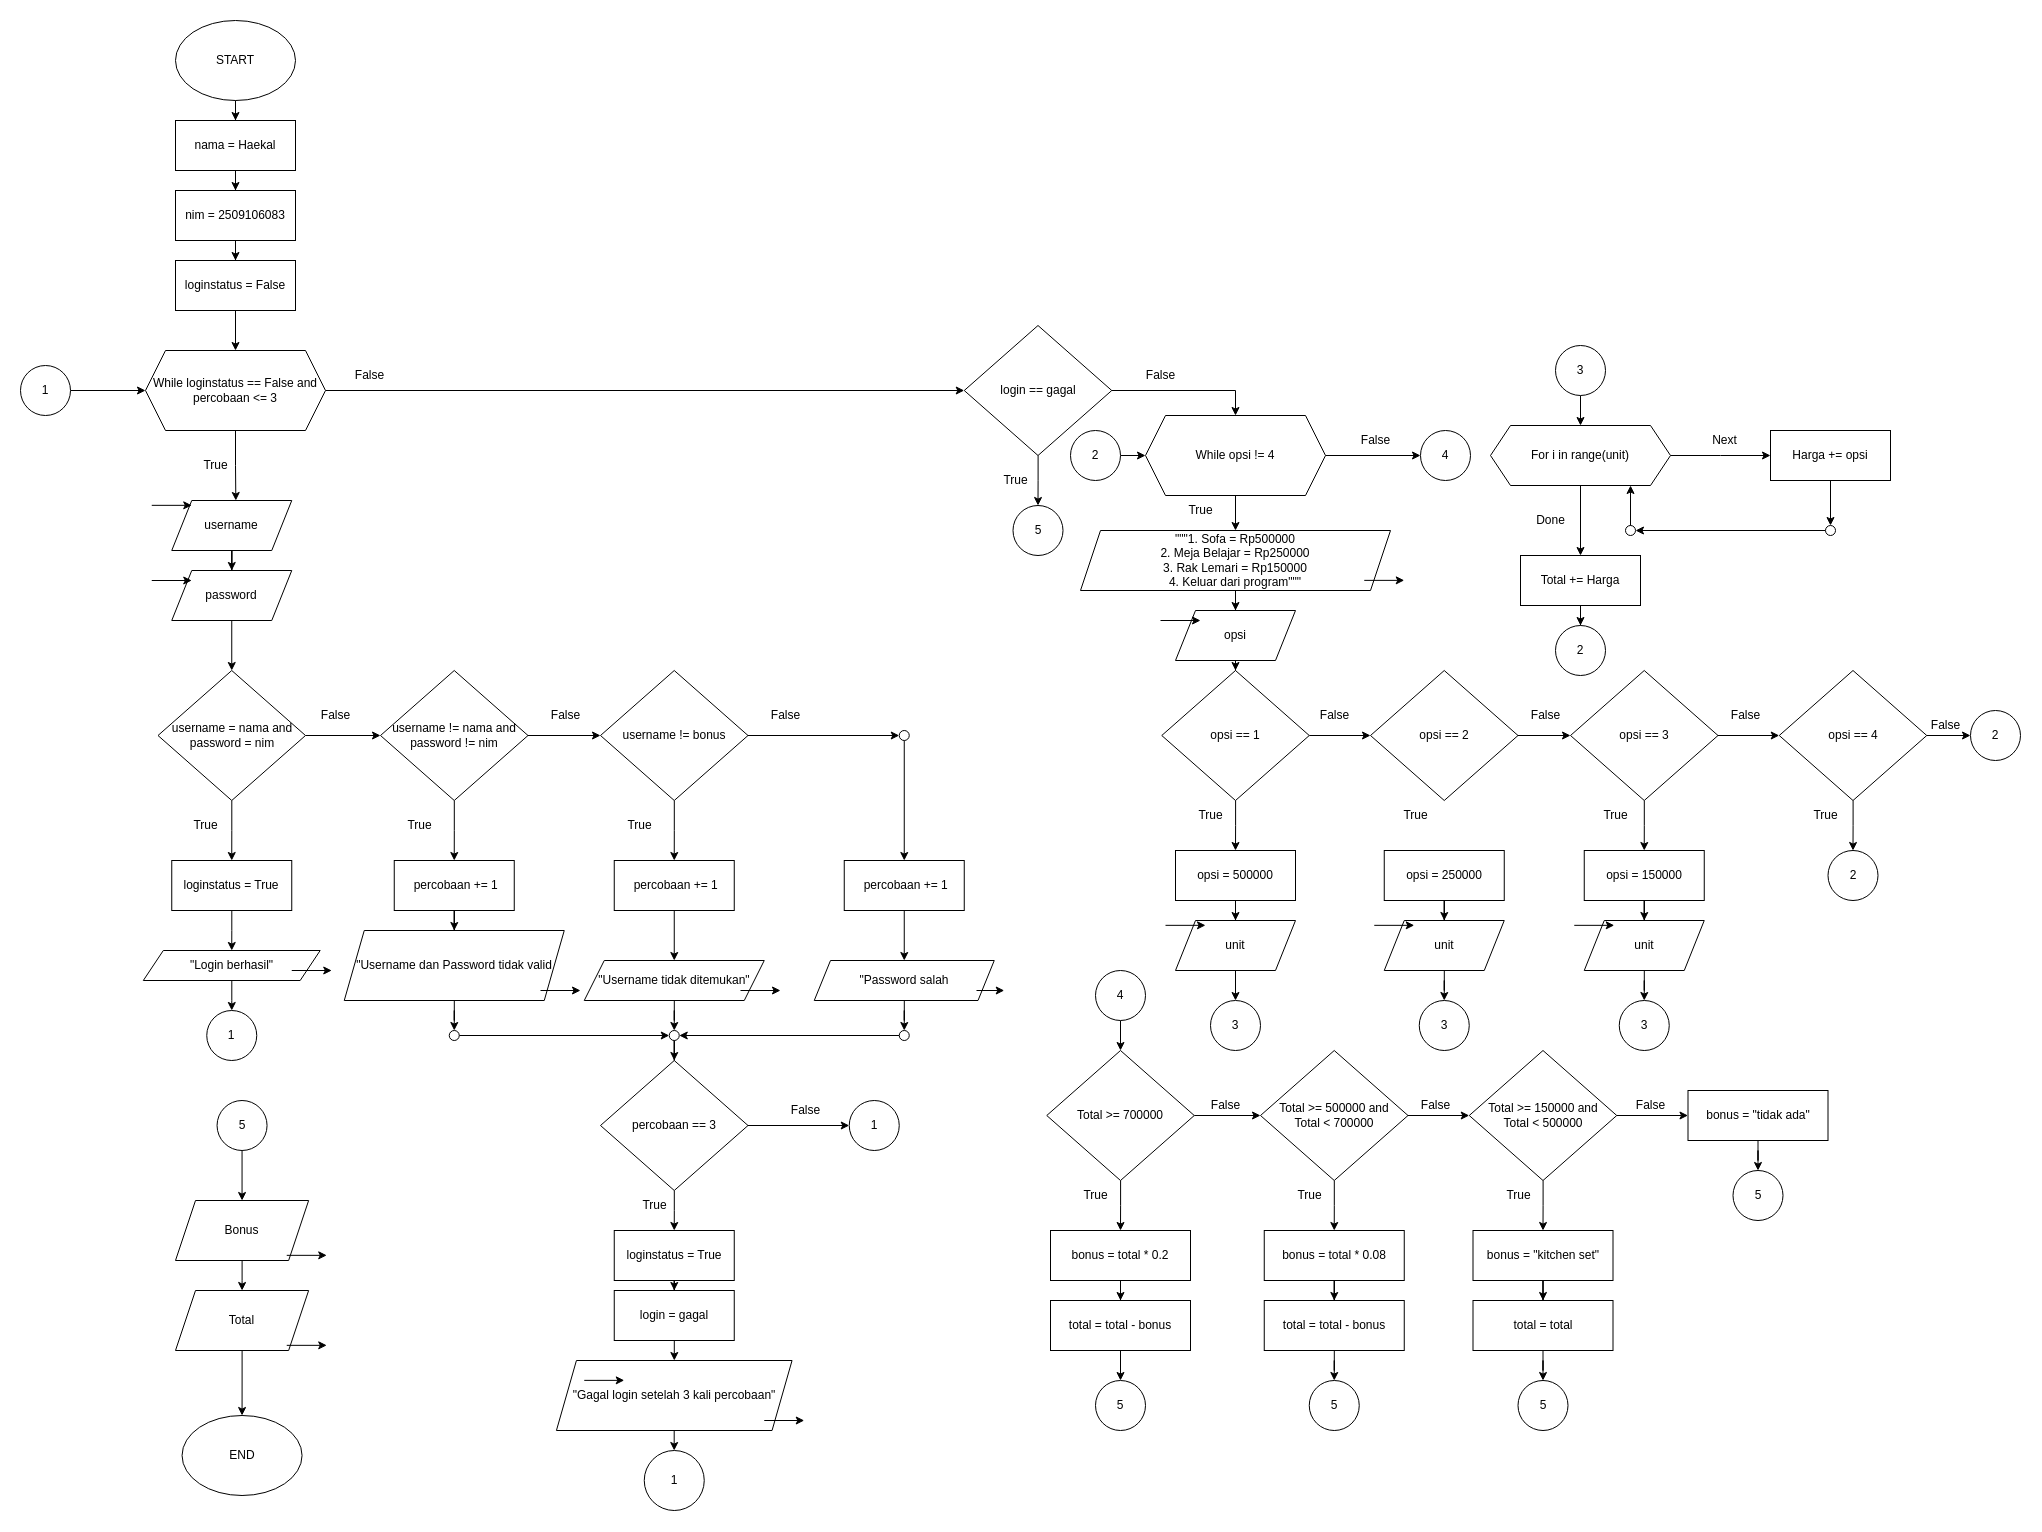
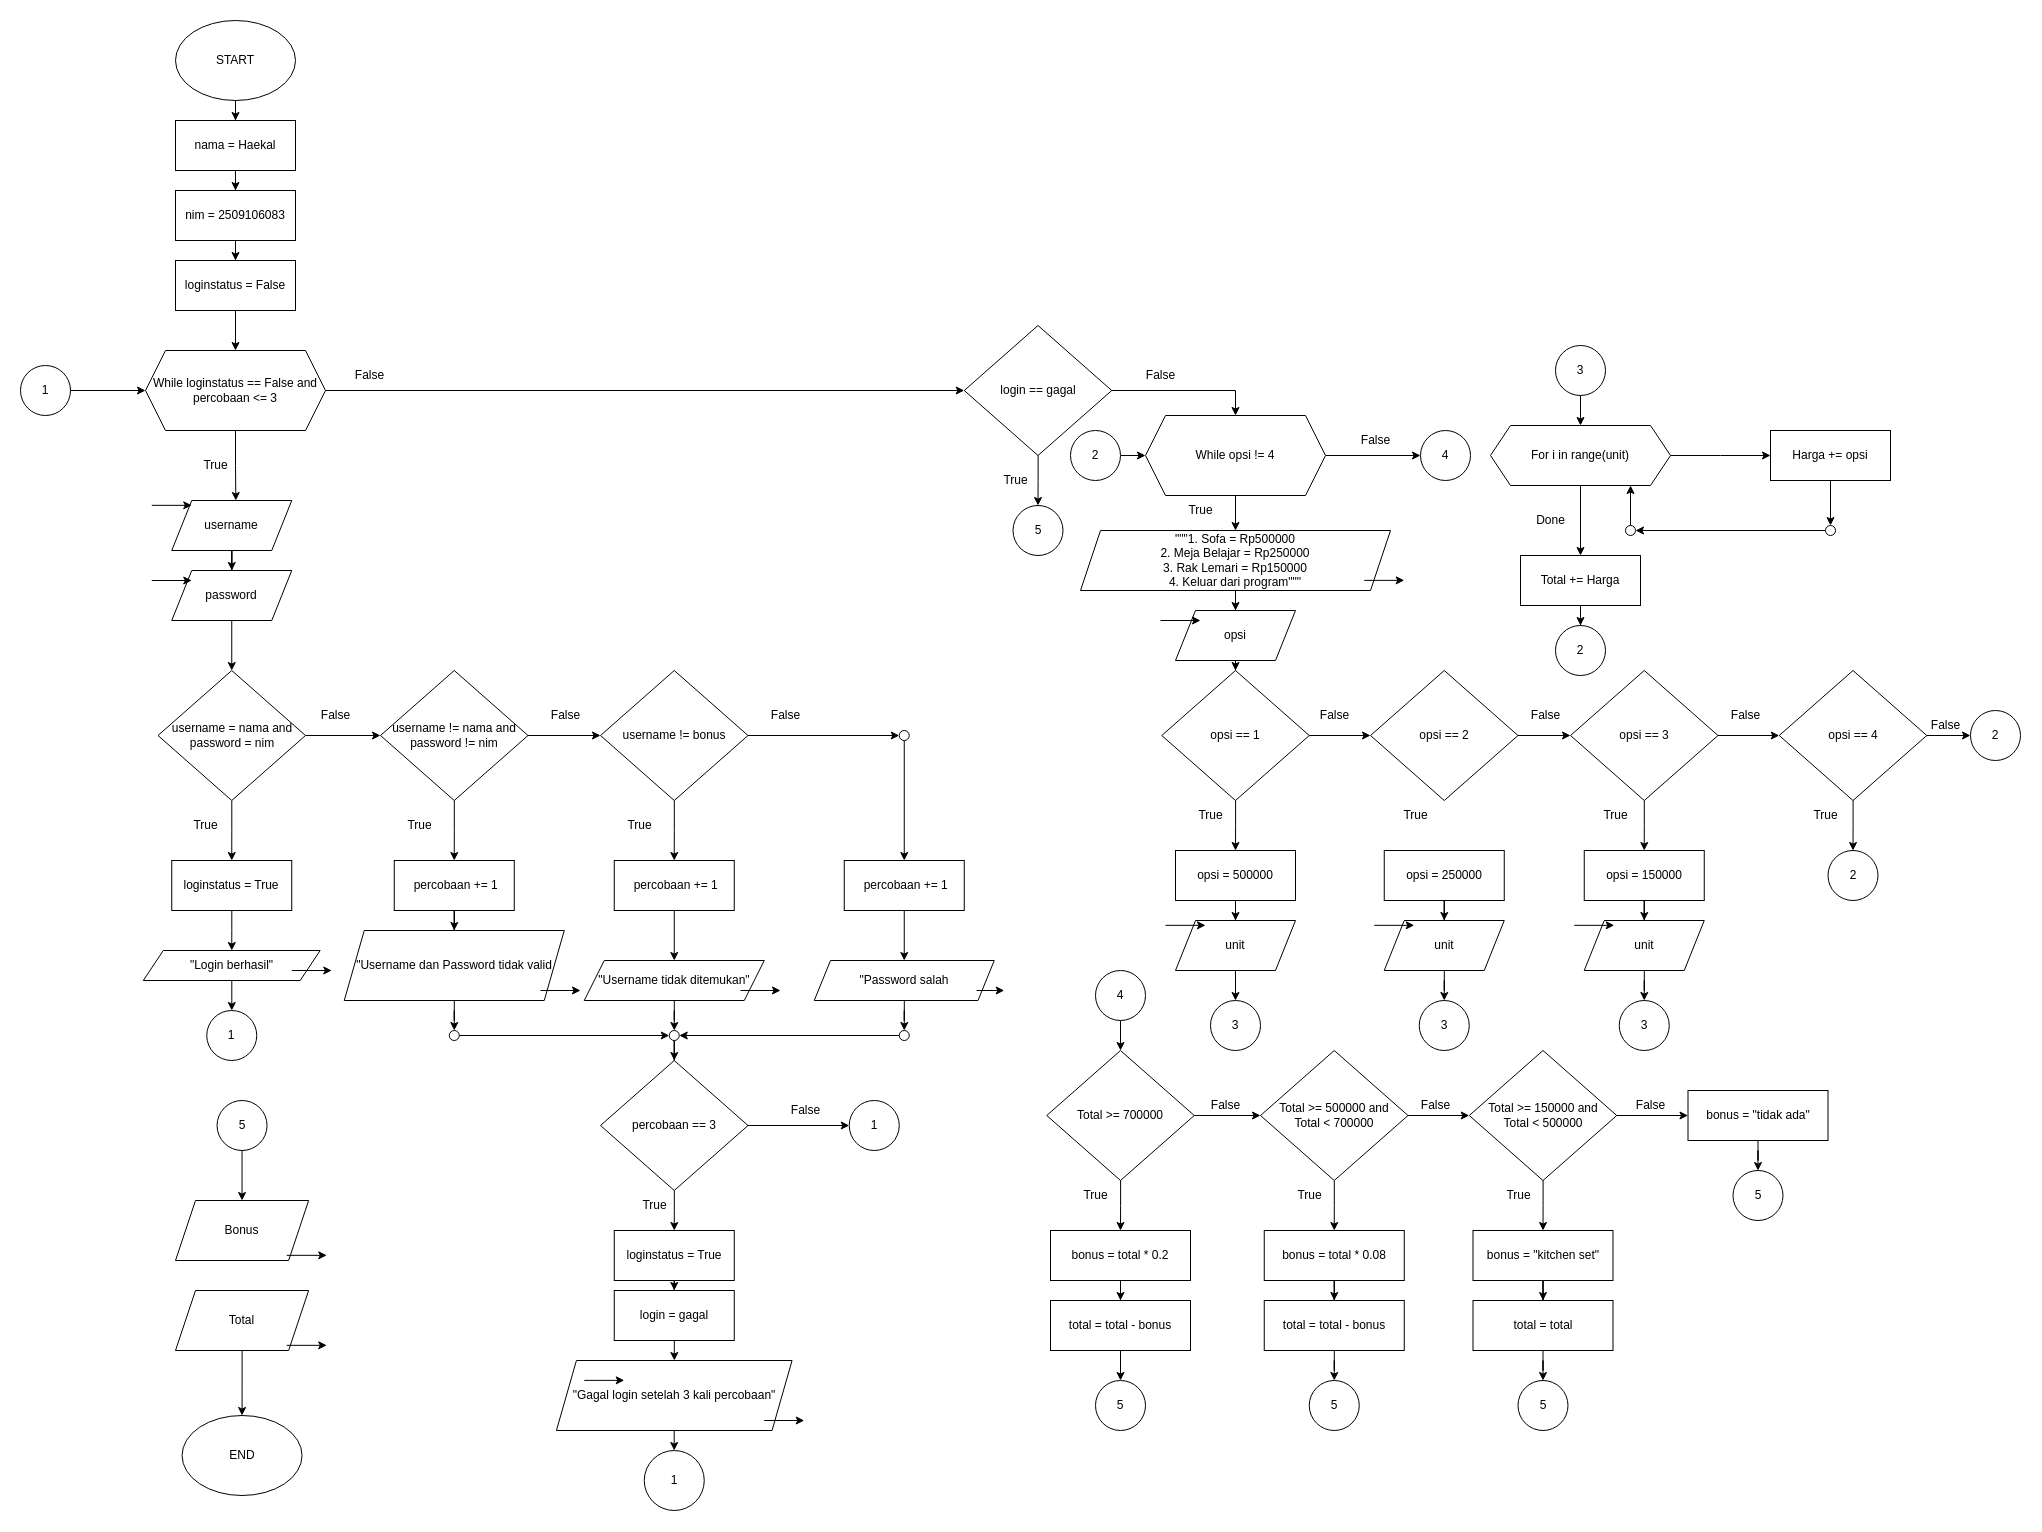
(1724, 441) -> none
(242, 1272) -> none
